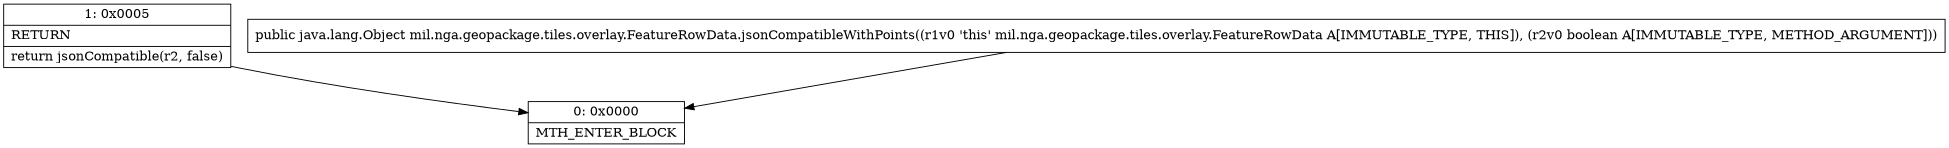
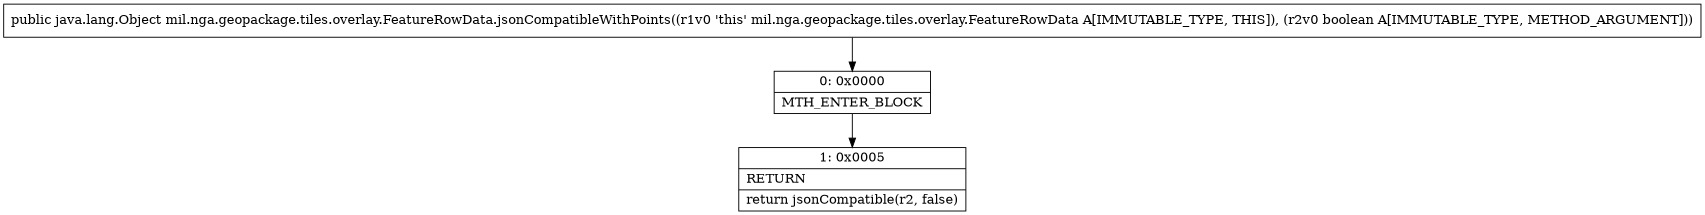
(374, 92) -> (852, 126)
